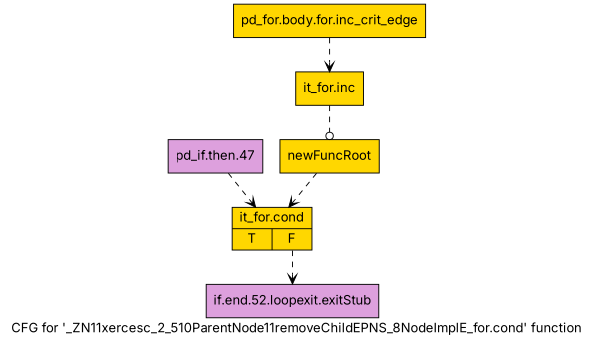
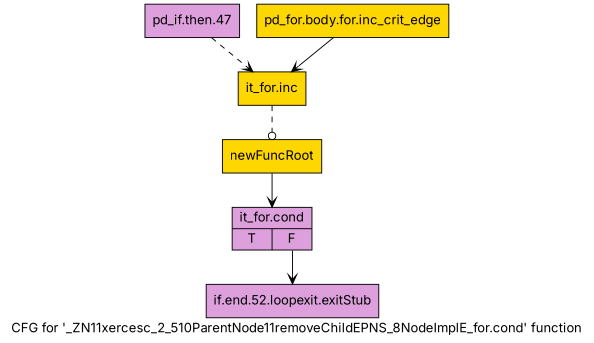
(330, 50) -> (316, 52)
(239, 187) -> (229, 52)
(306, 187) -> (272, 186)
(272, 229) -> (272, 229)
(292, 263) -> (292, 263)
